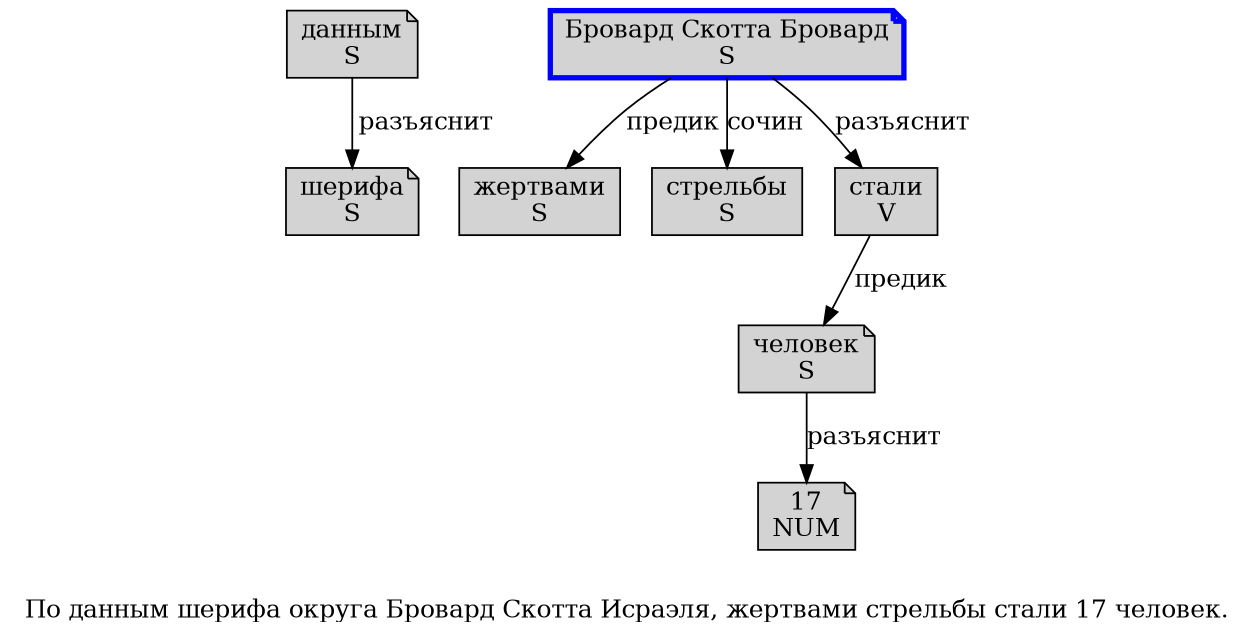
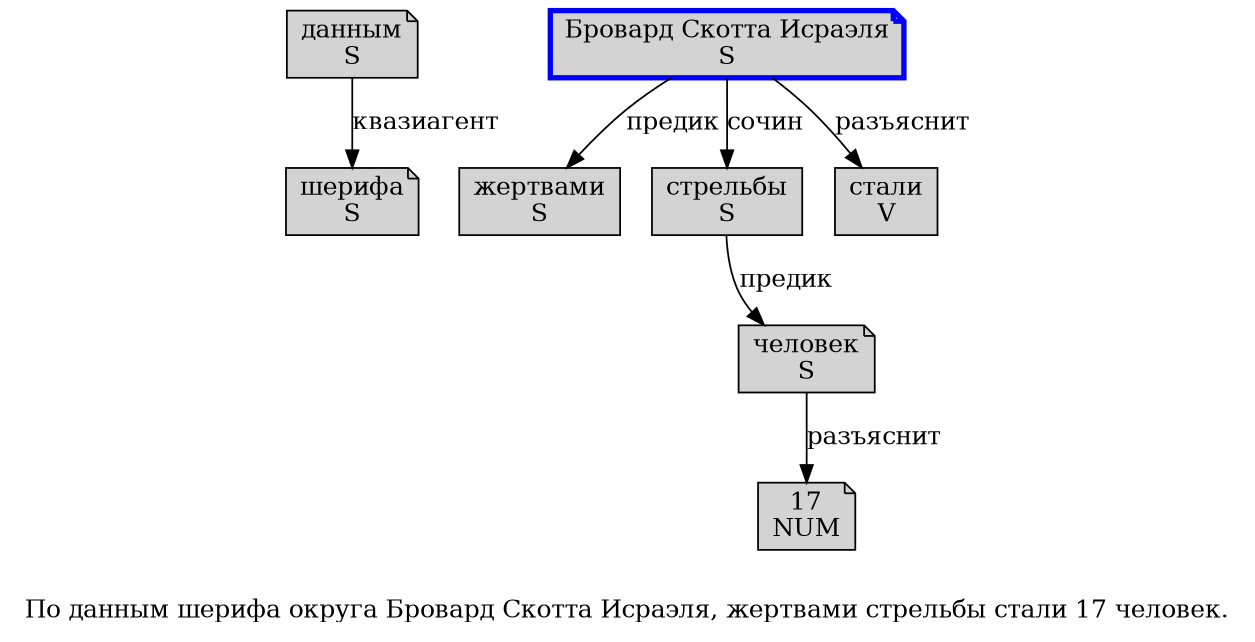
(727, 44) -> (727, 44)
(426, 123) -> (426, 123)
(851, 272) -> (733, 276)
